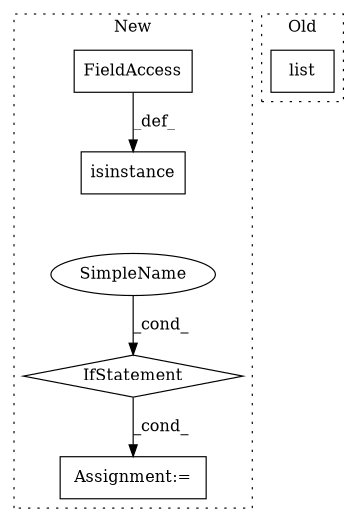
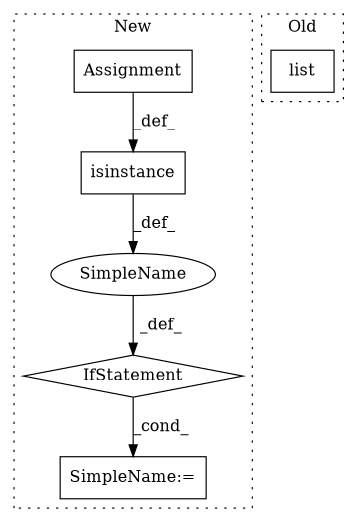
(133, 71) -> (133, 71)
none -> (133, 218)
(161, 325) -> (161, 325)
(133, 478) -> (133, 478)
